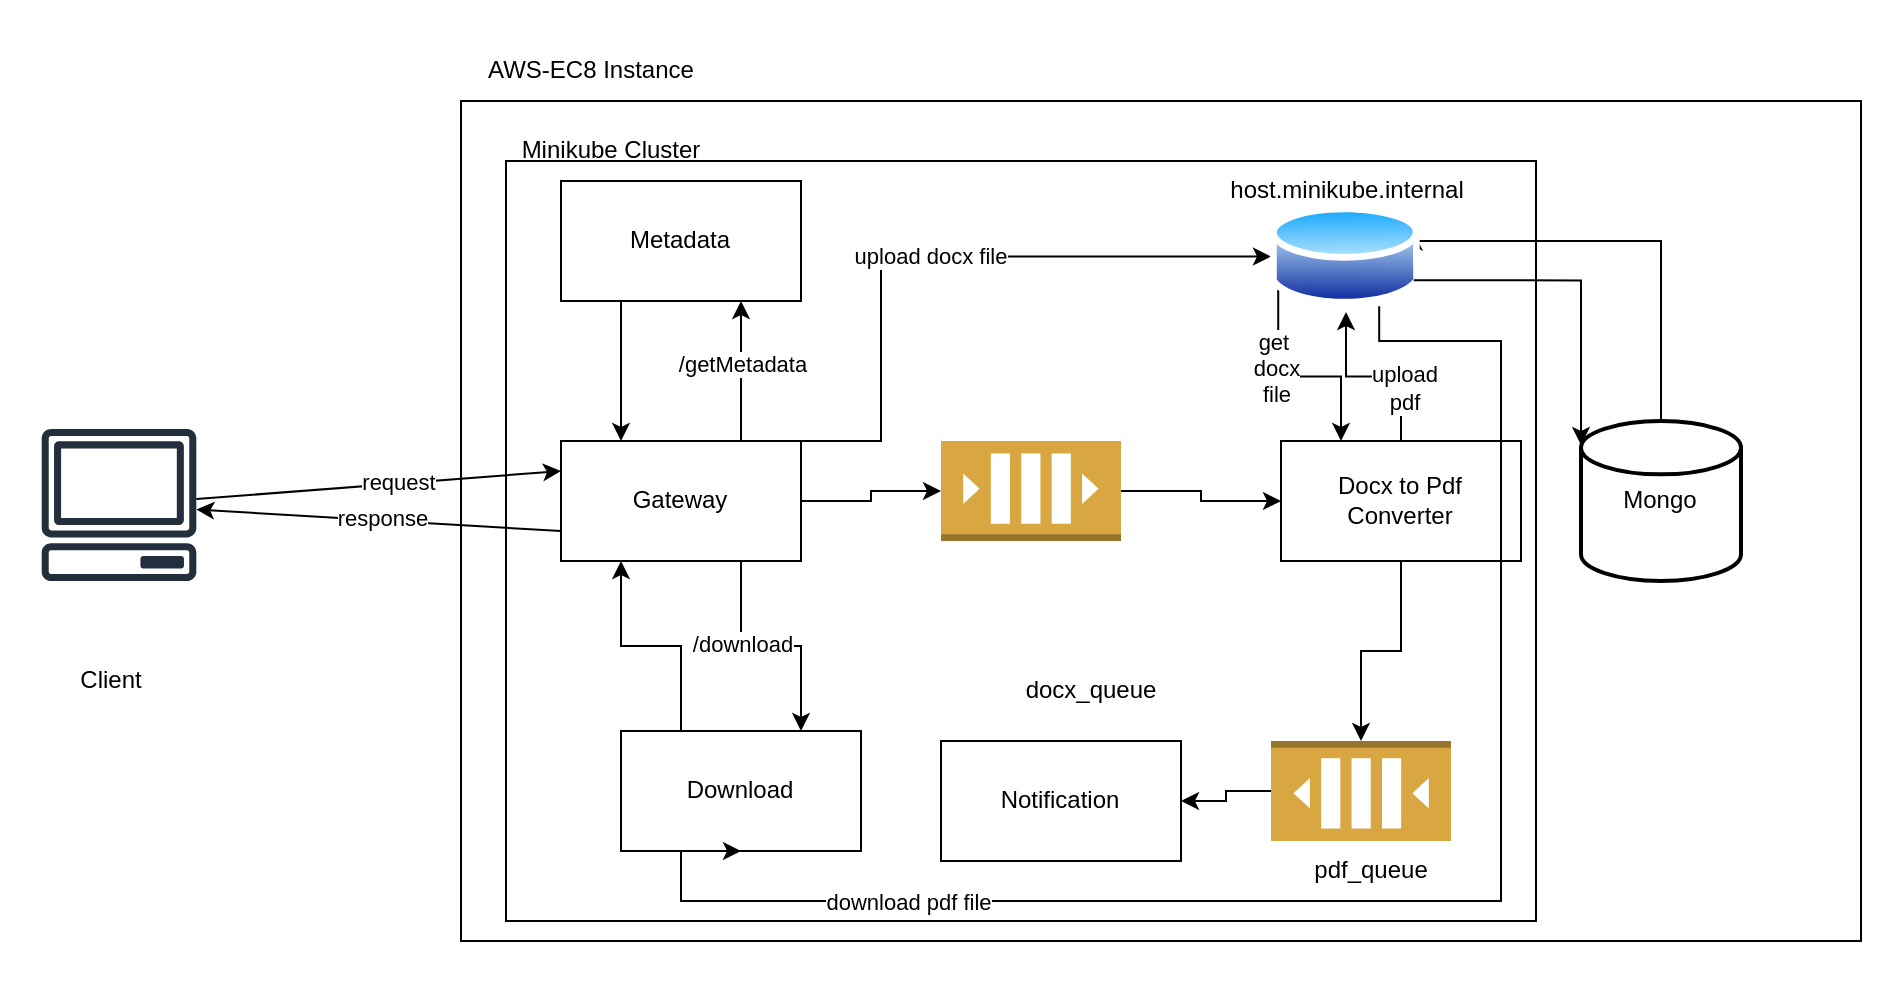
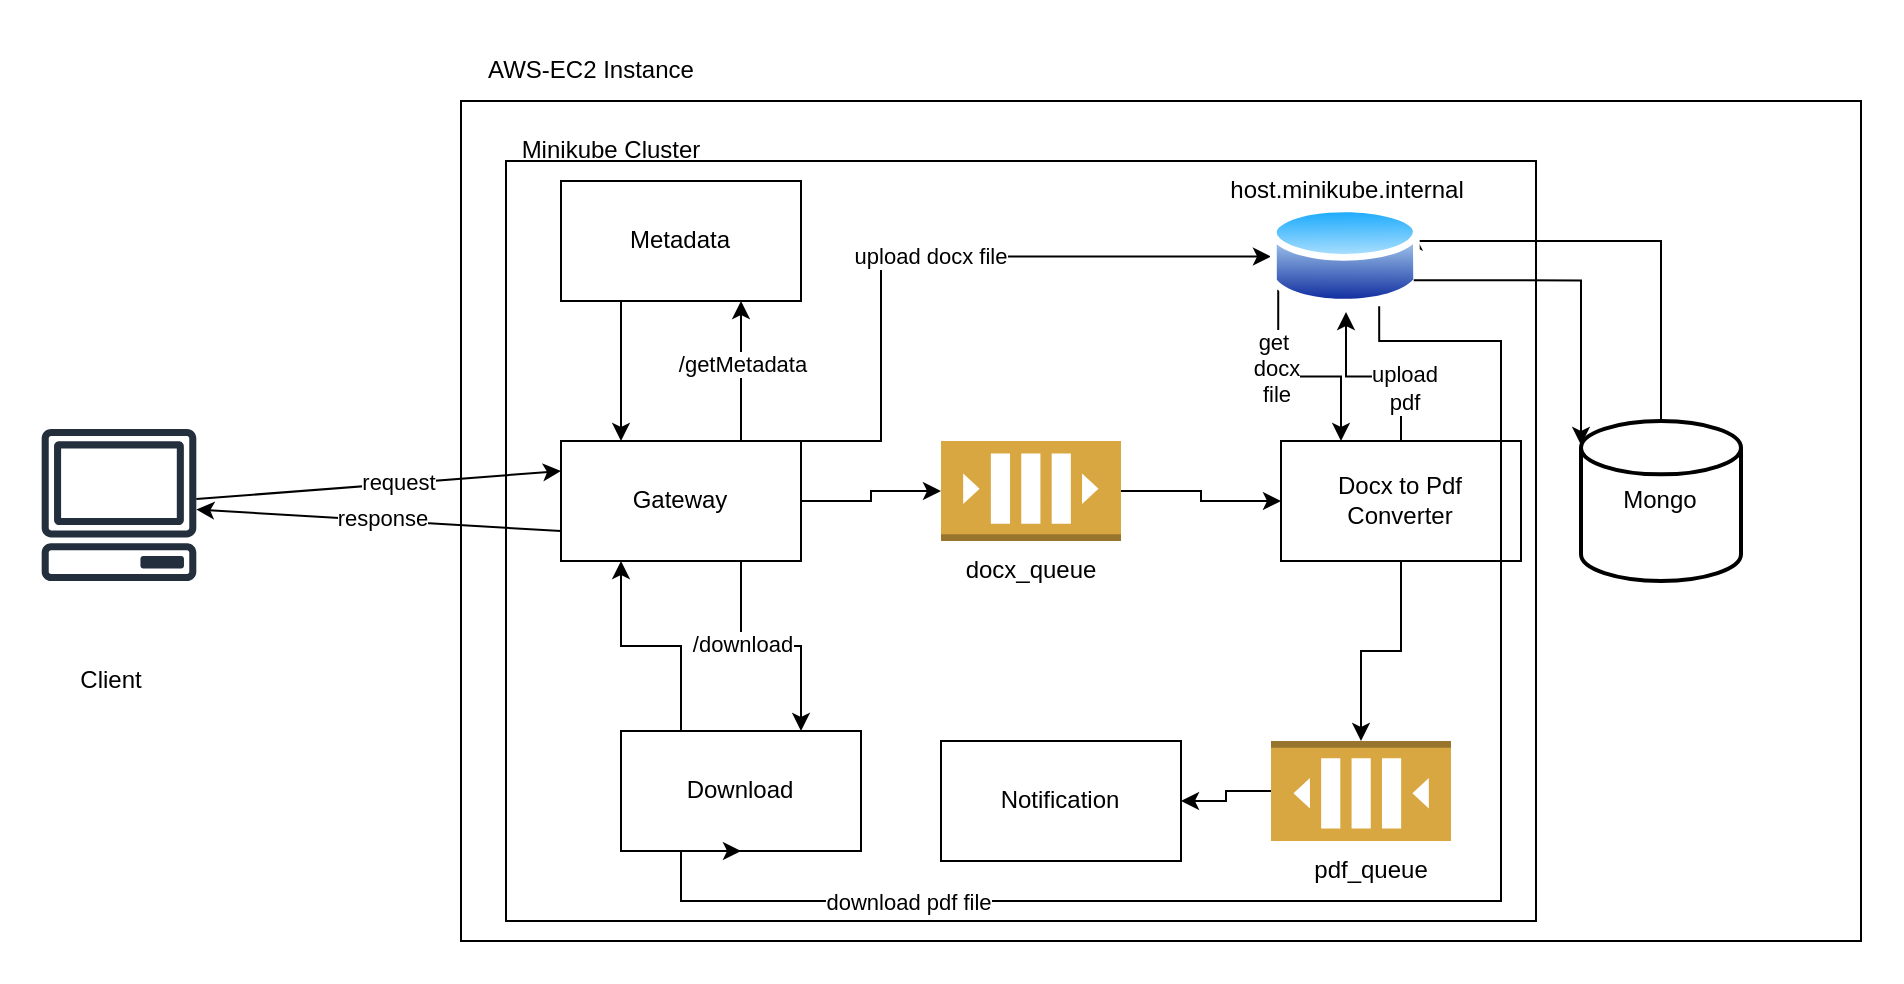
(592, 71) -> (592, 71)
(1091, 691) -> (1031, 571)
